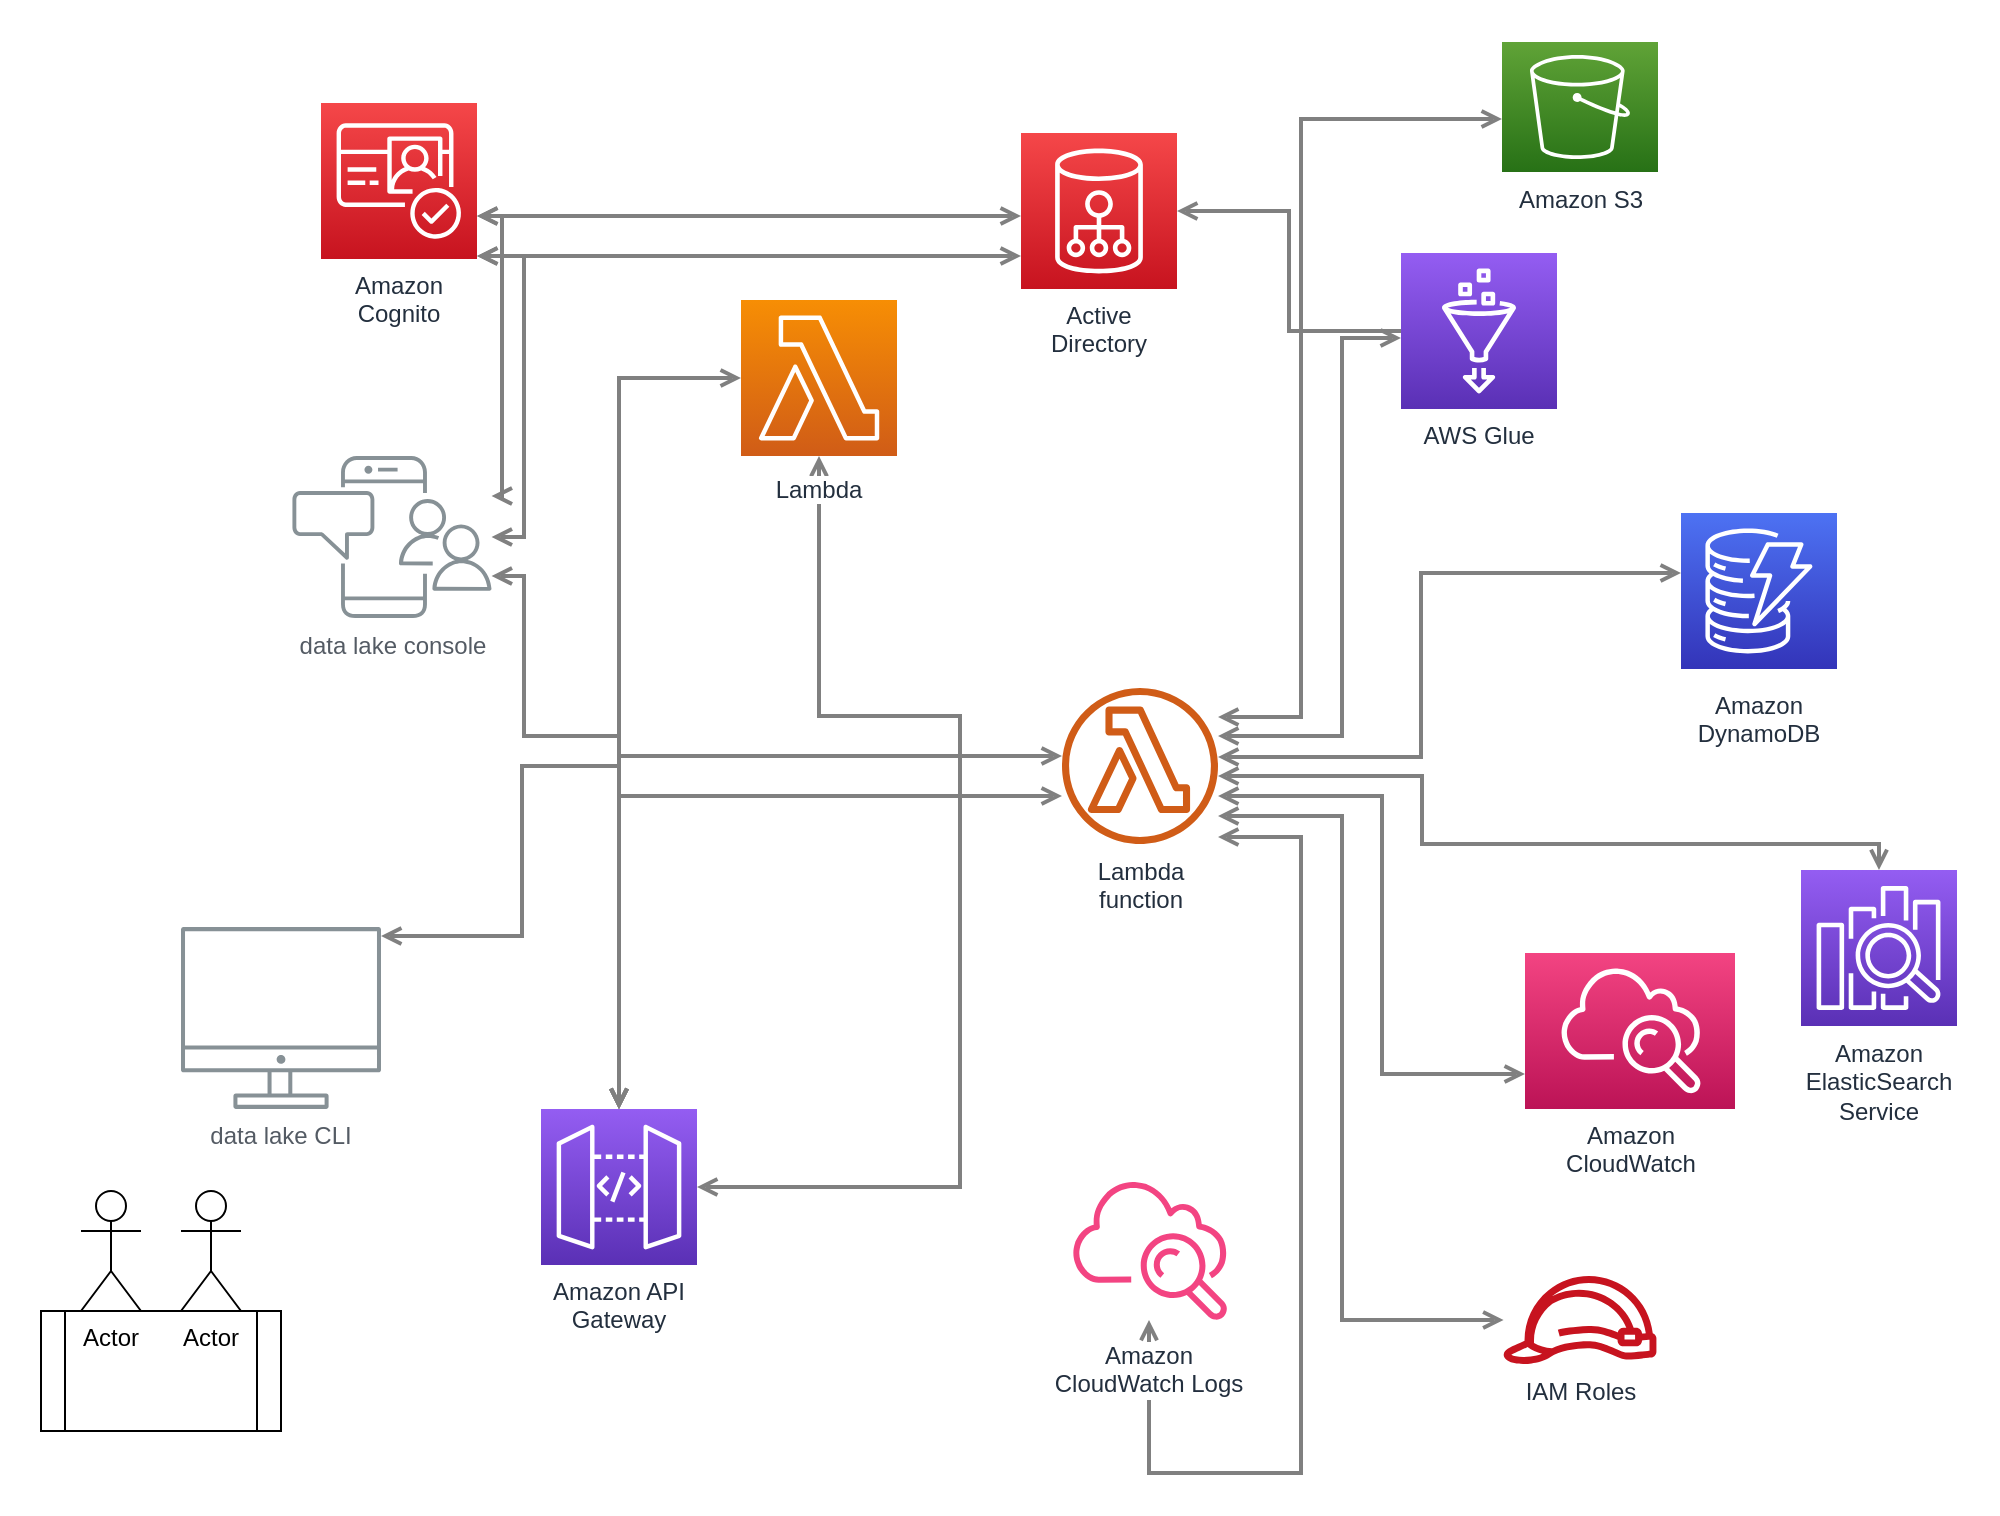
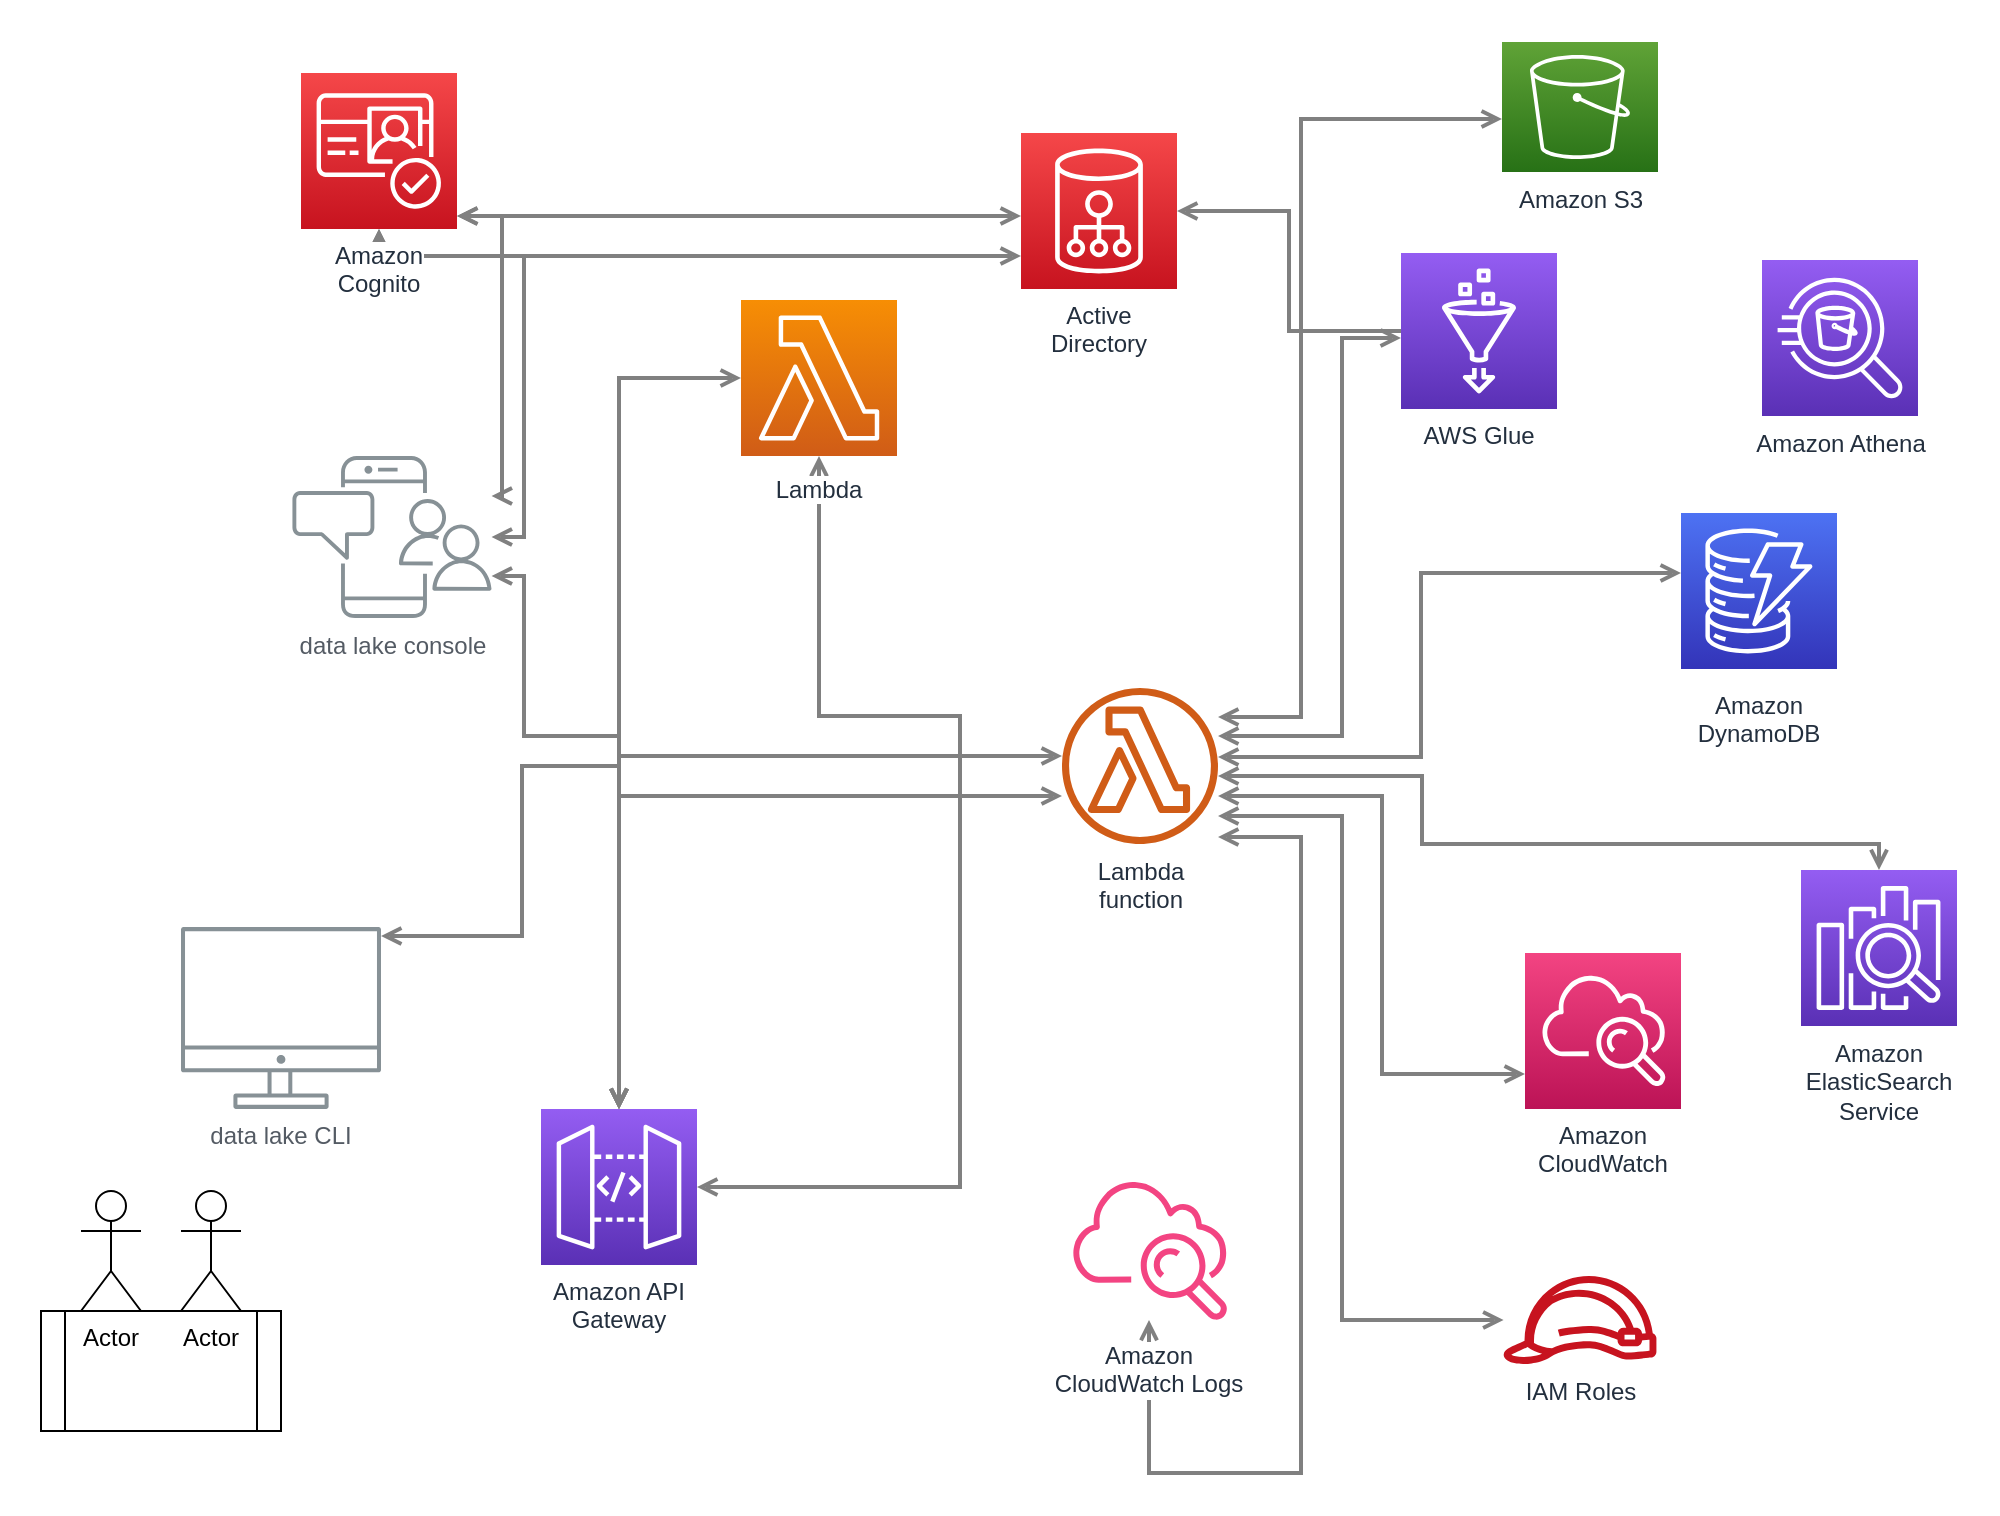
(399, 181) -> (379, 151)
none -> (1840, 338)
(1630, 1031) -> (1603, 1031)
